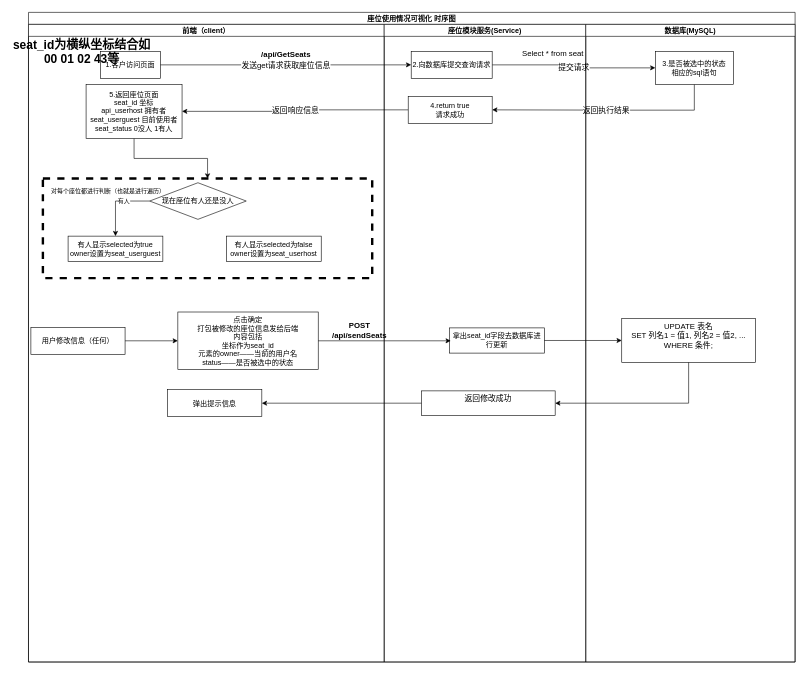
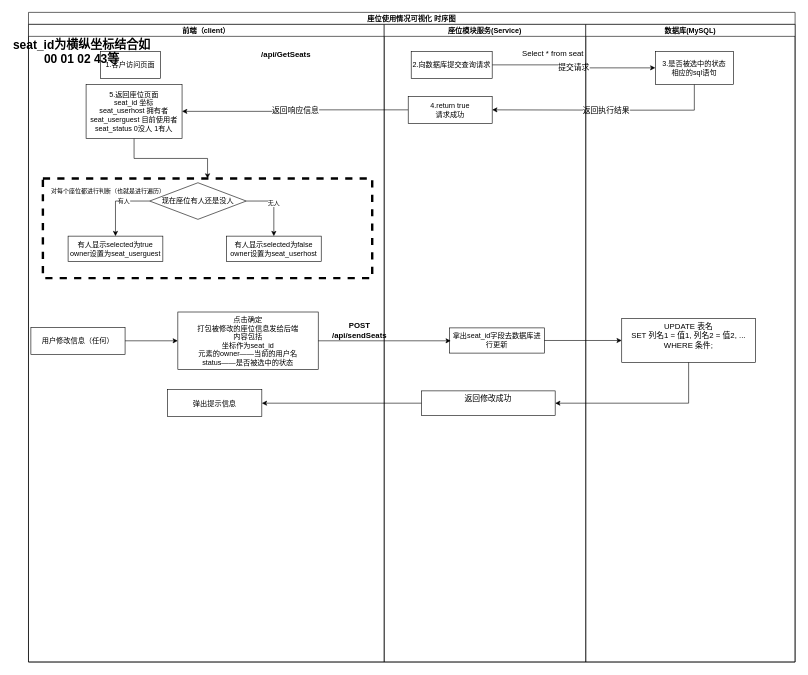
(285, 65) -> none
(134, 111) -> (134, 111)
none -> (274, 201)
